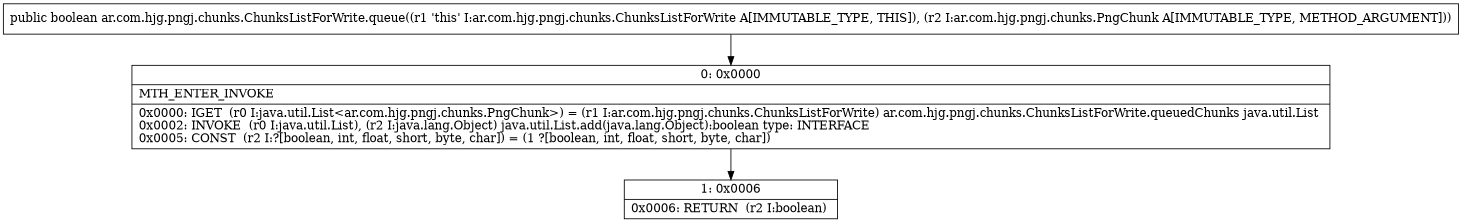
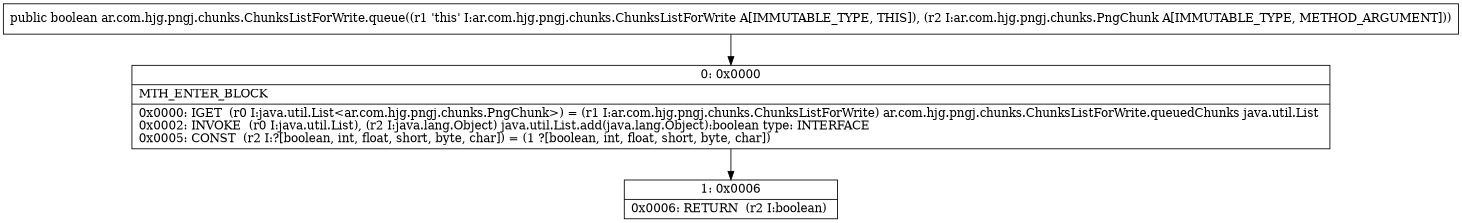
(207, 94) -> (204, 94)
